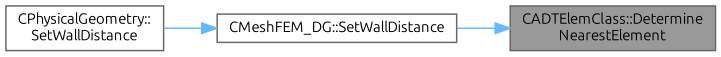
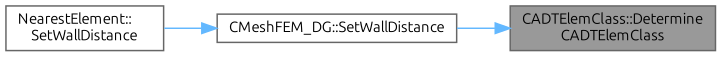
(85, 28) -> (85, 28)
(613, 28) -> (613, 28)
